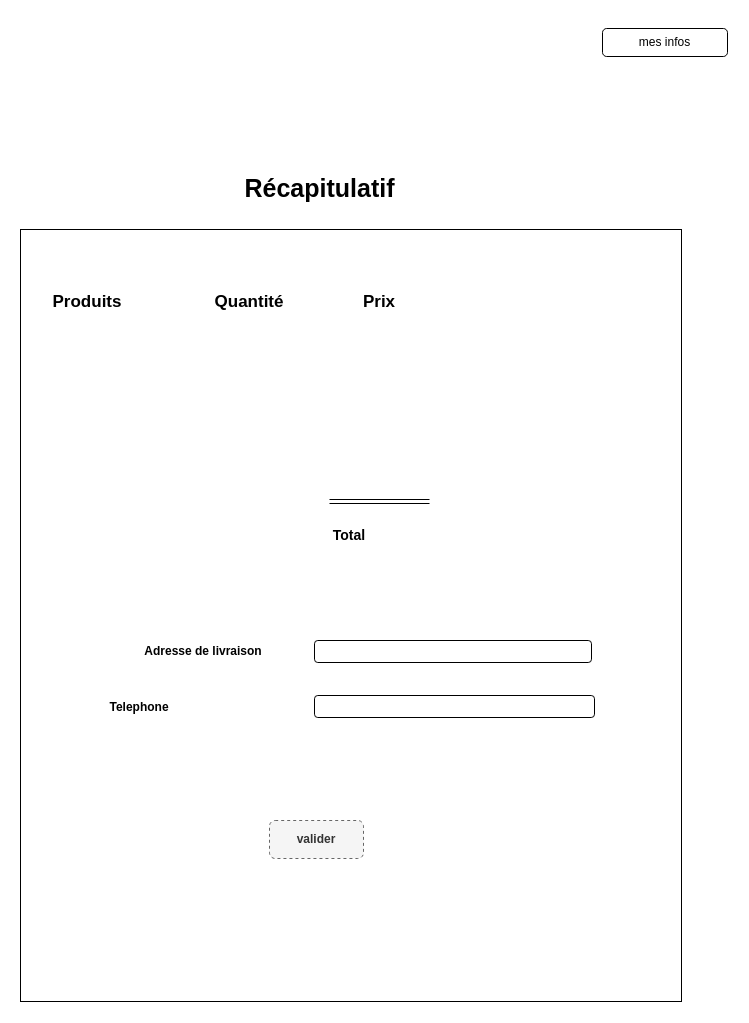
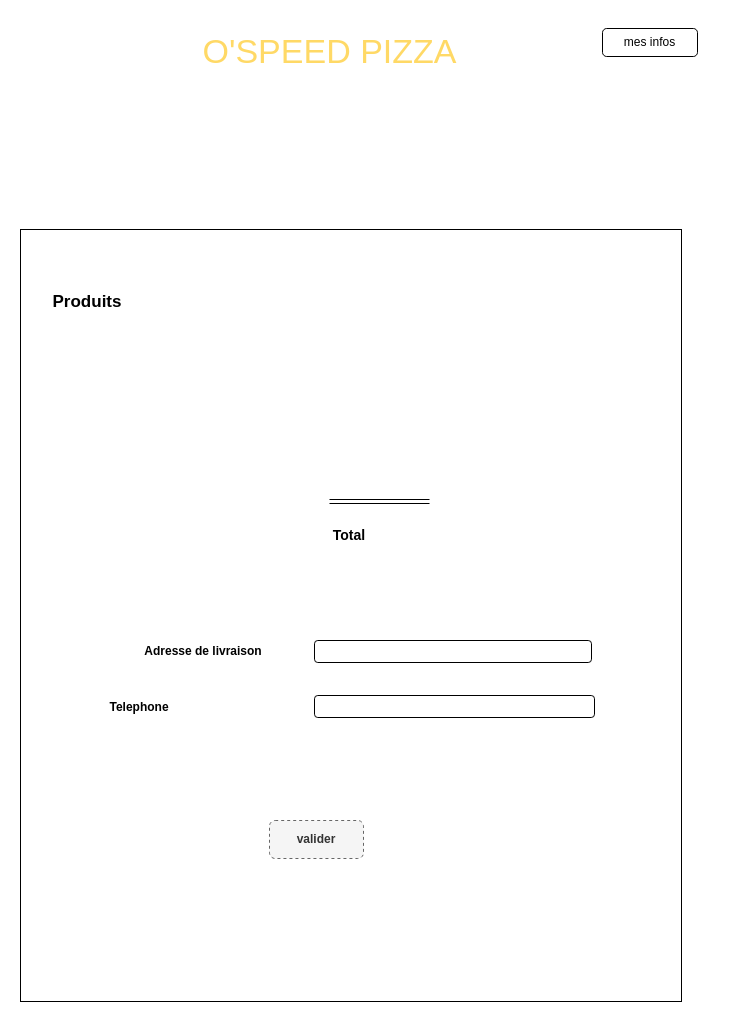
(665, 43) -> (650, 43)
none -> (330, 52)
(320, 188) -> none
(250, 303) -> none
(380, 303) -> none
